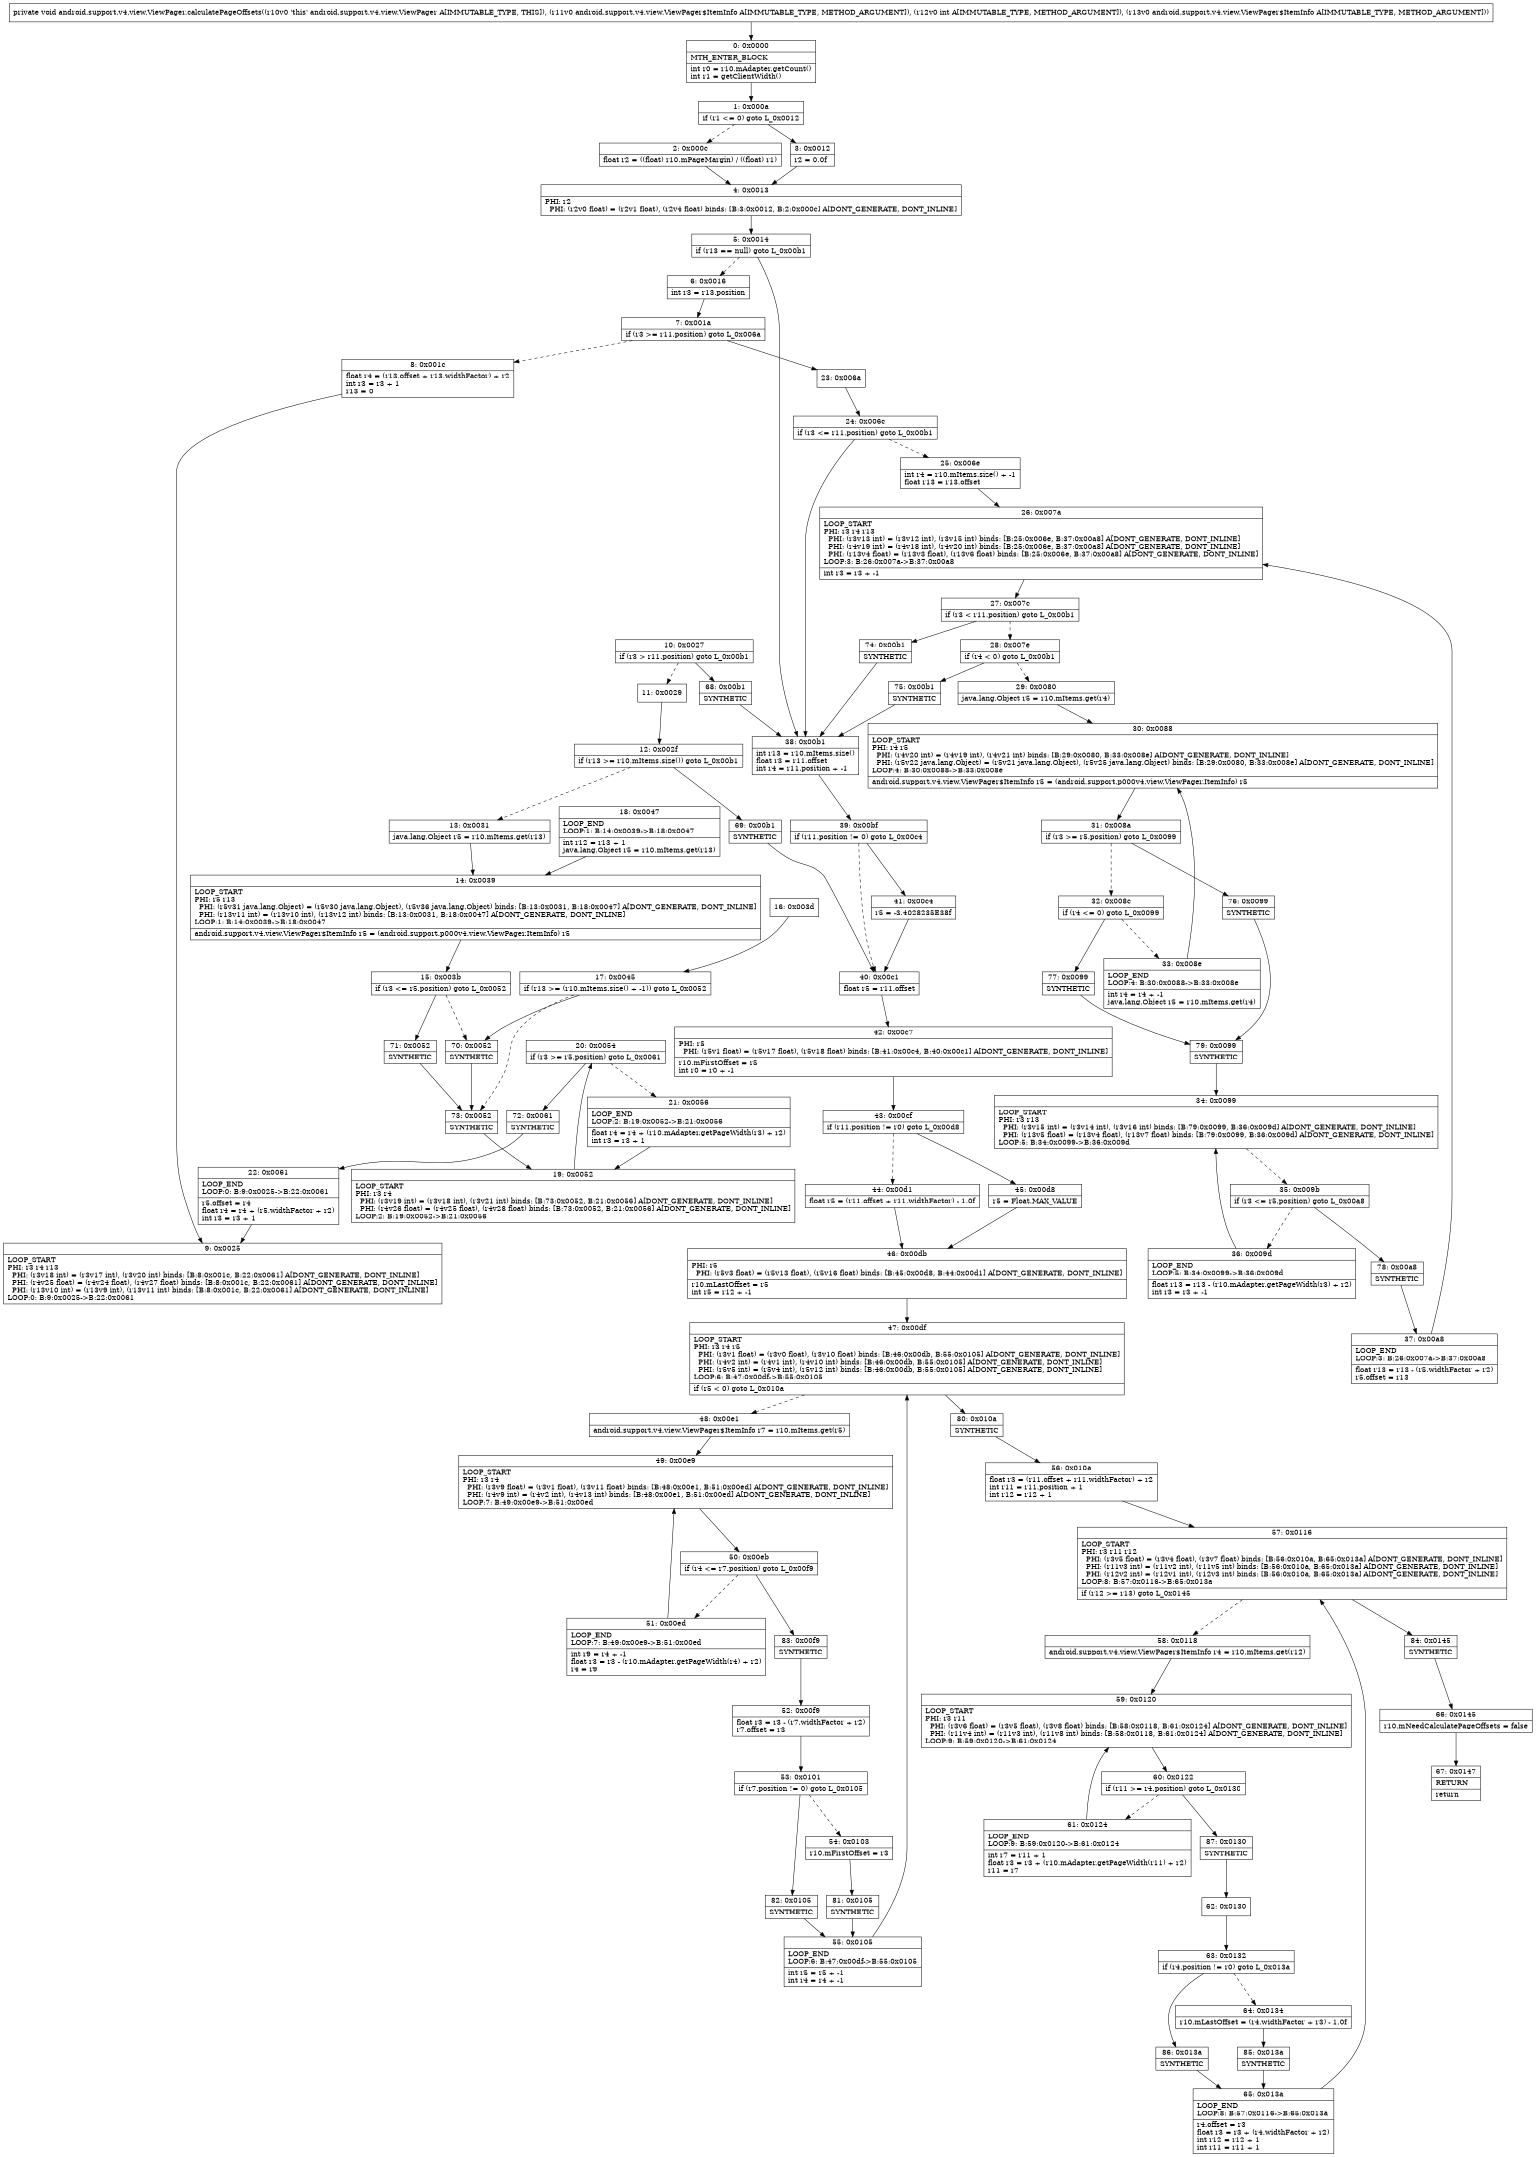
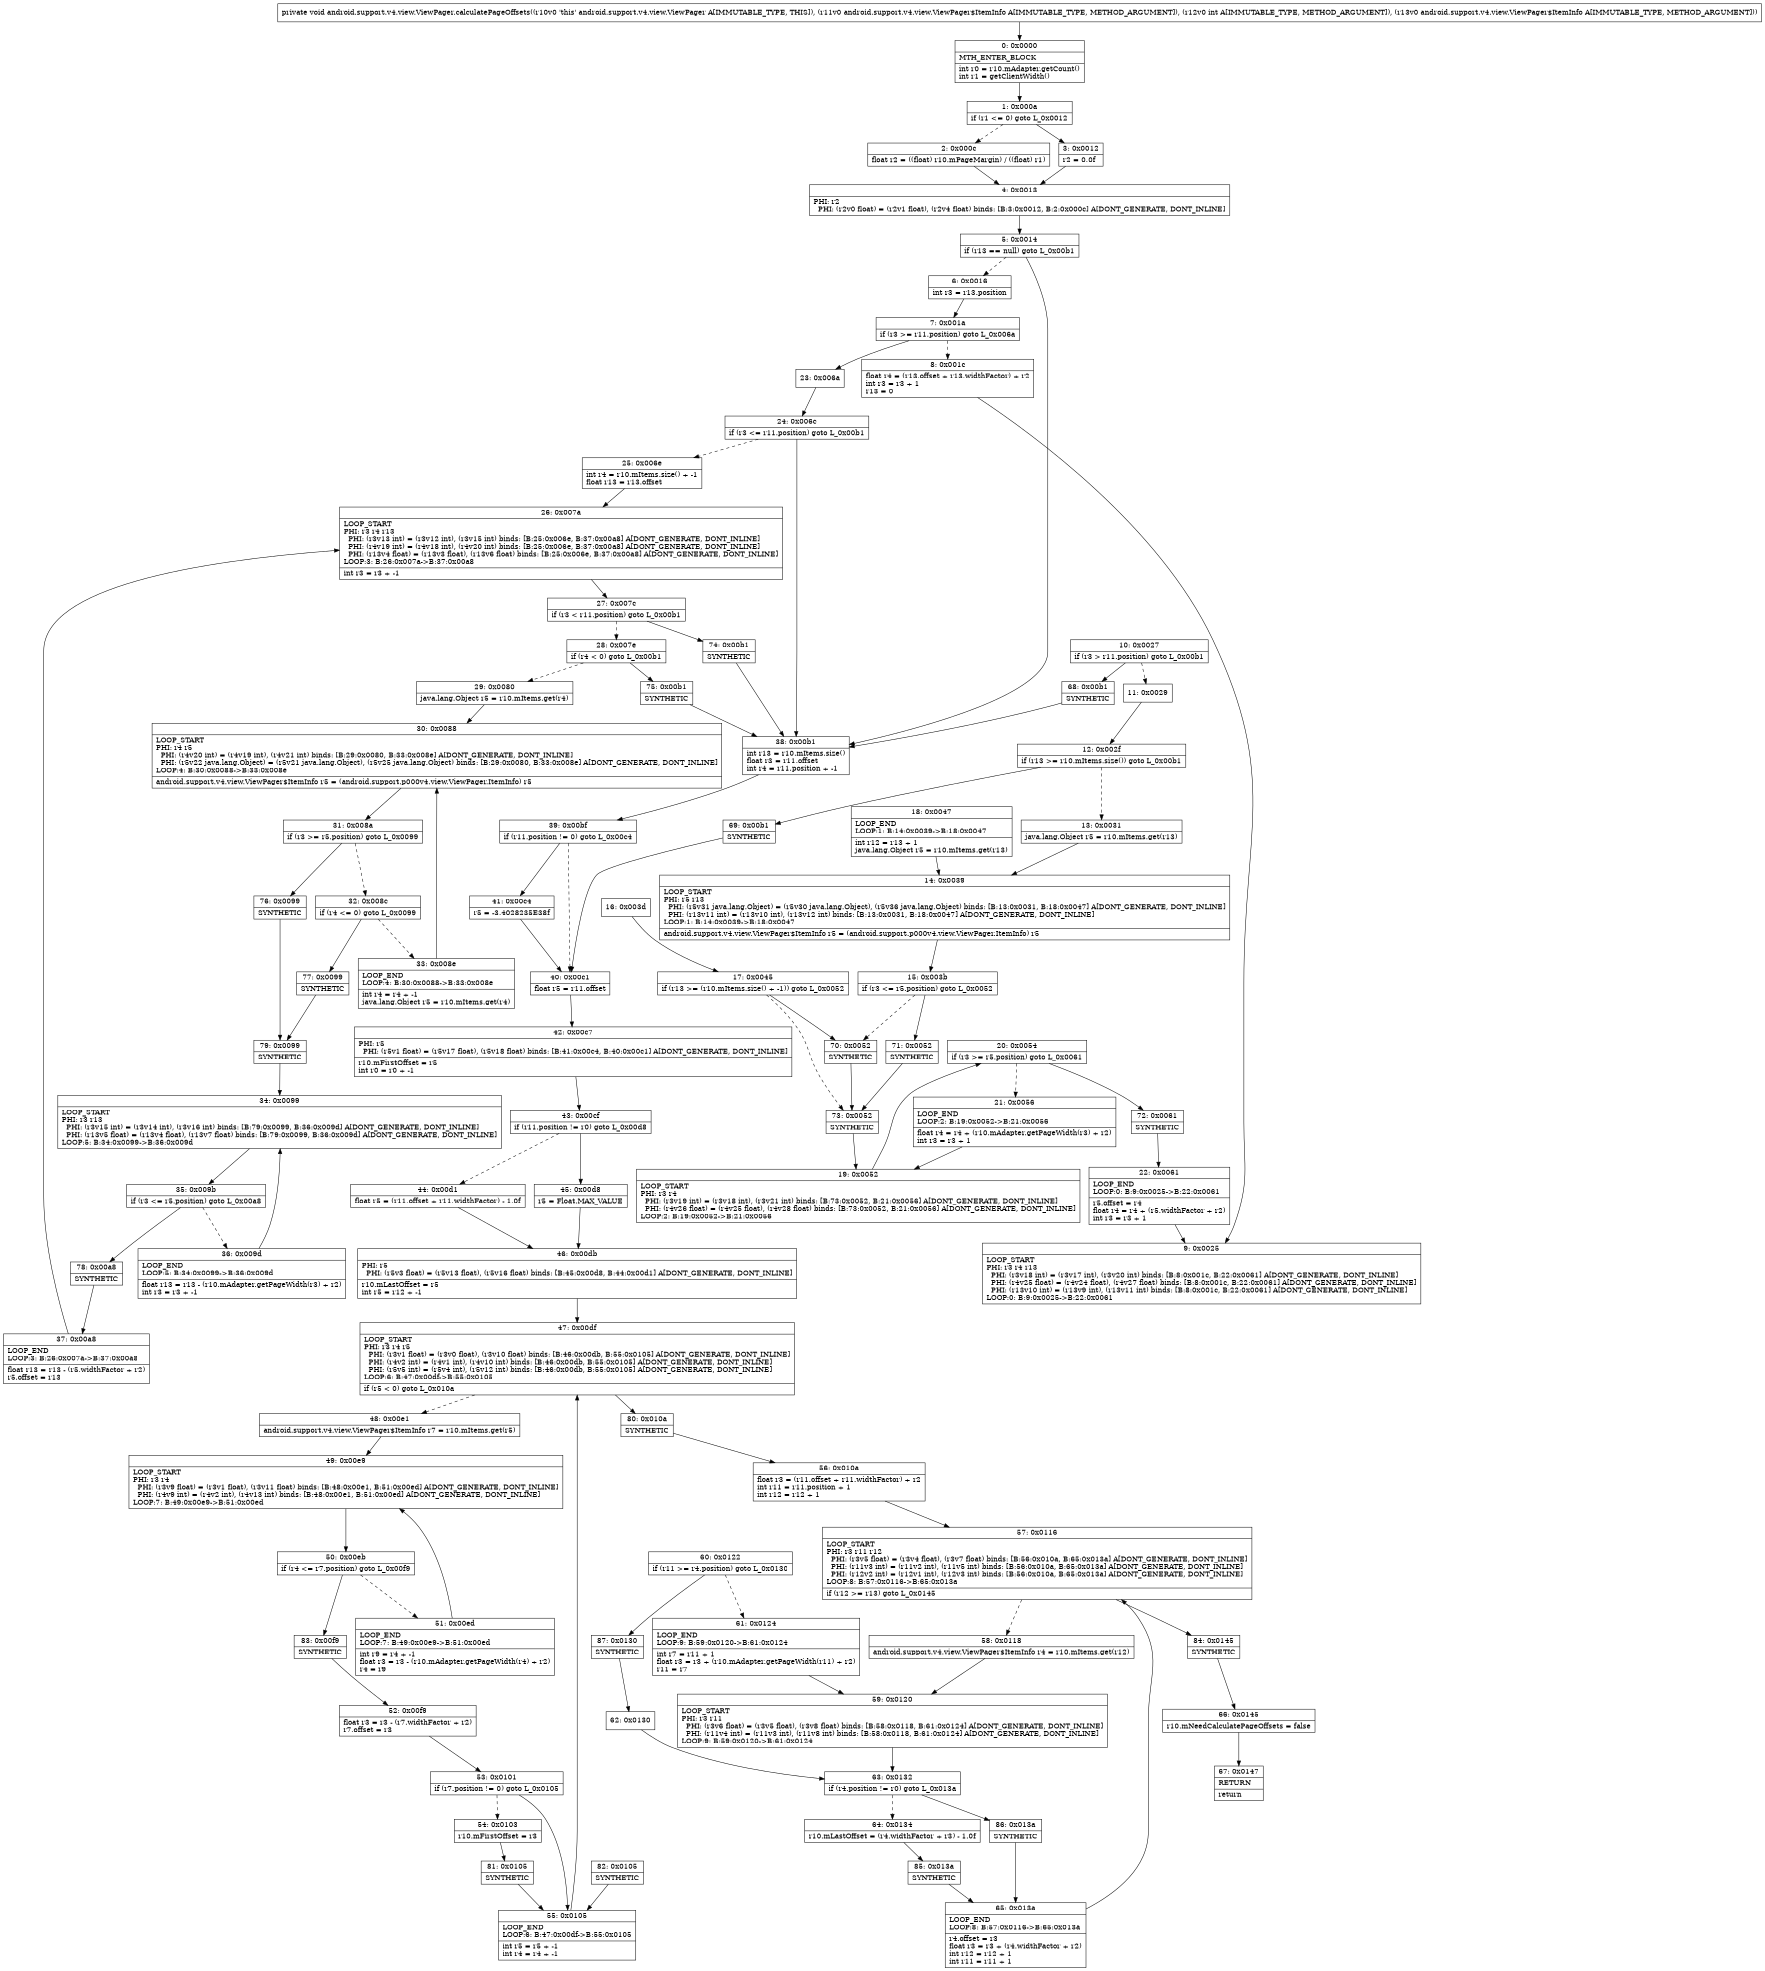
(1265, 1165) -> (231, 1165)
(1158, 1757) -> (892, 1757)
(796, 1843) -> (557, 1843)
